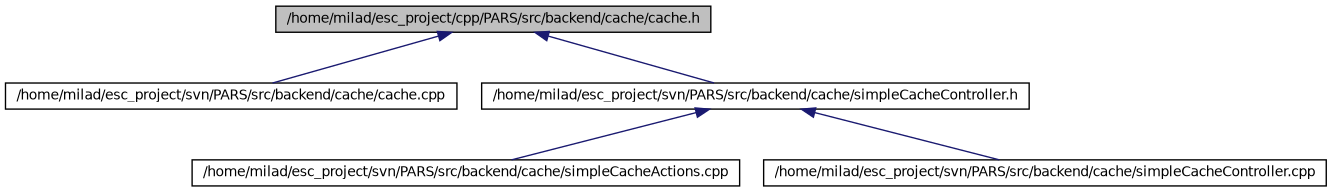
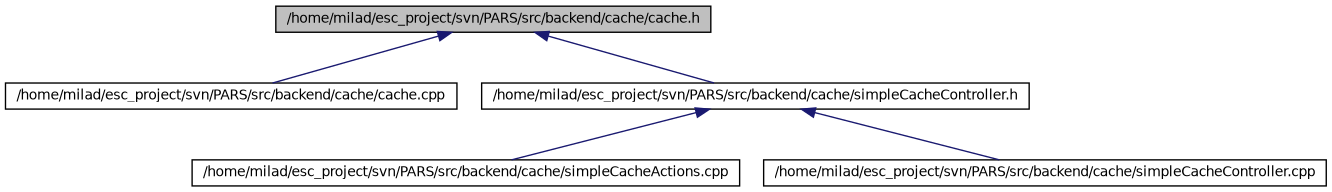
(493, 19) -> (493, 19)
